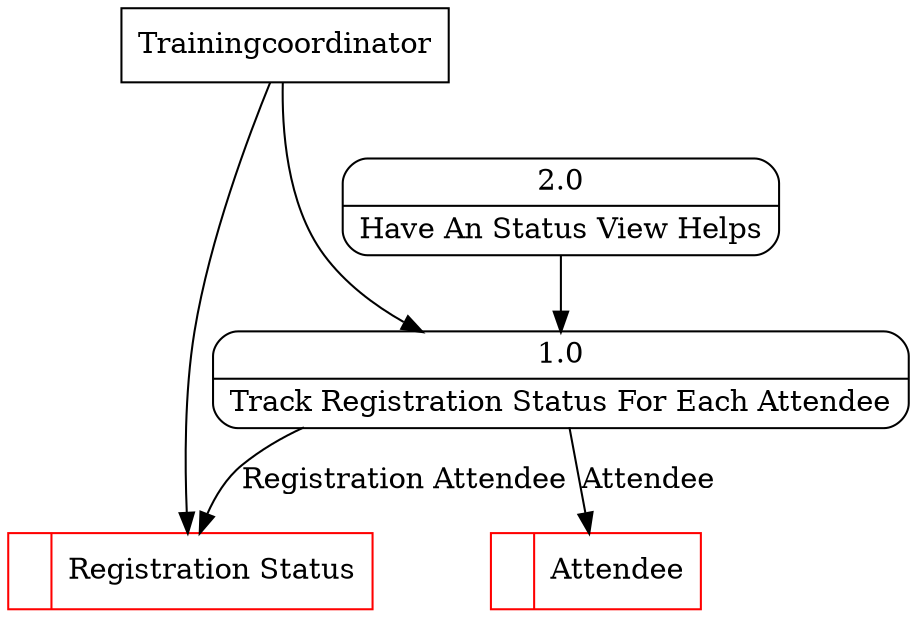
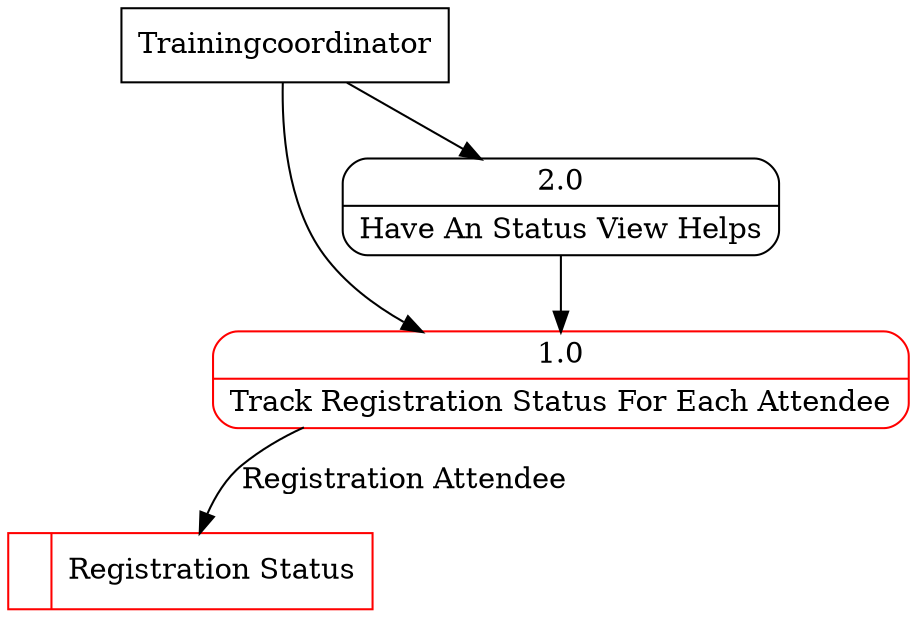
(202, 292) -> (405, 116)
(561, 380) -> (561, 380)
(596, 571) -> none
